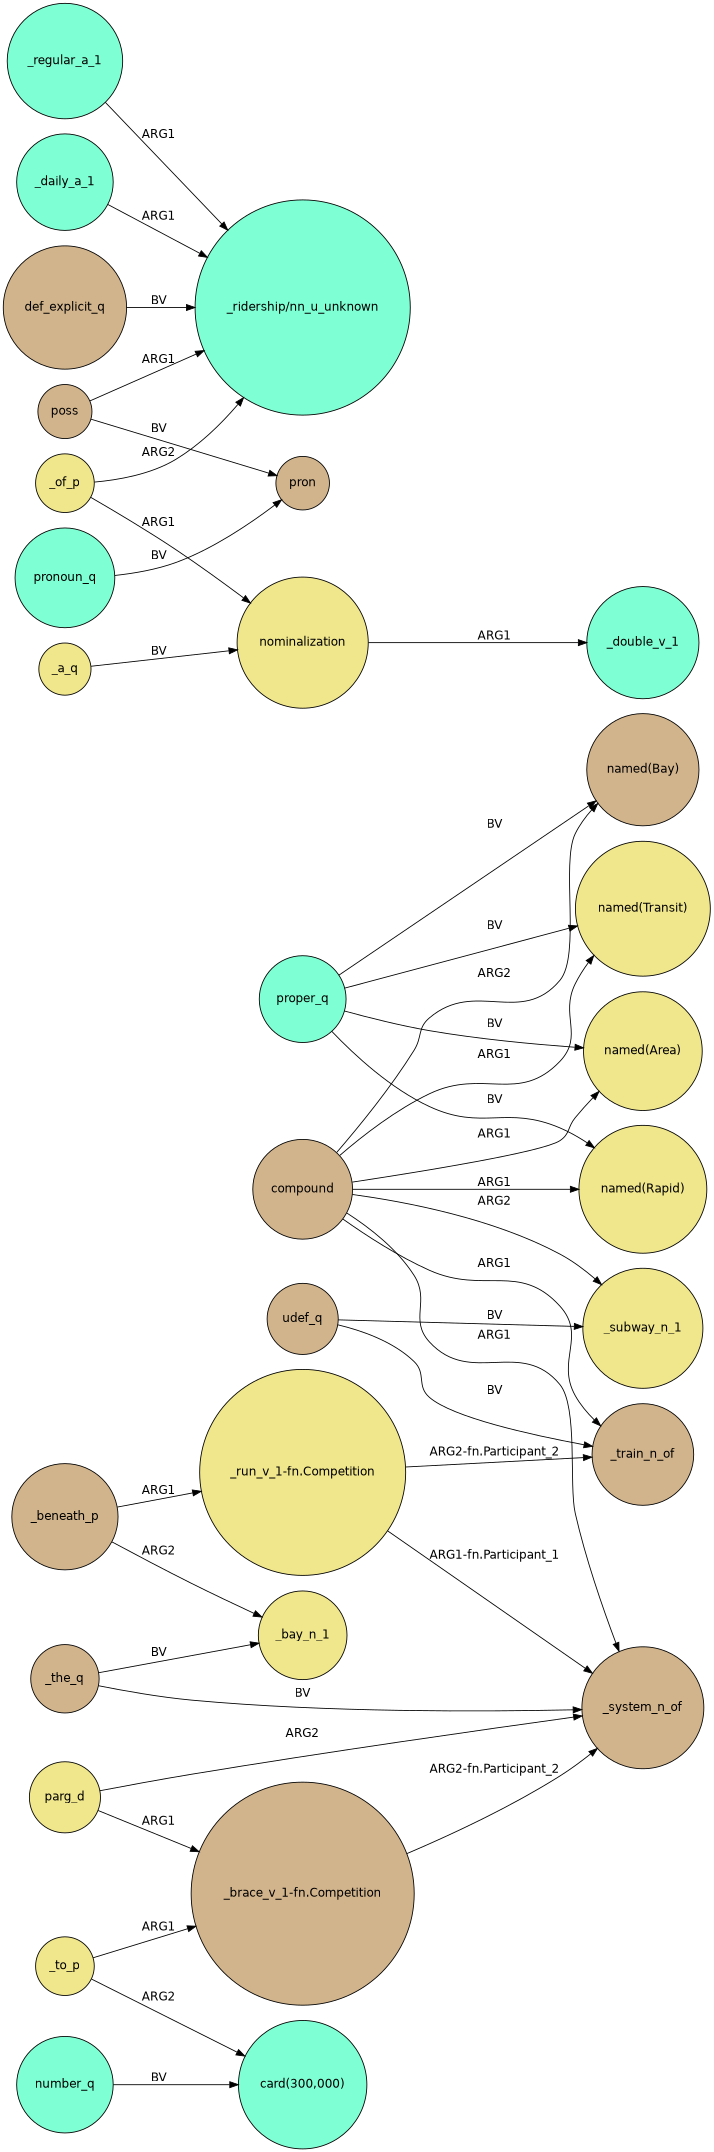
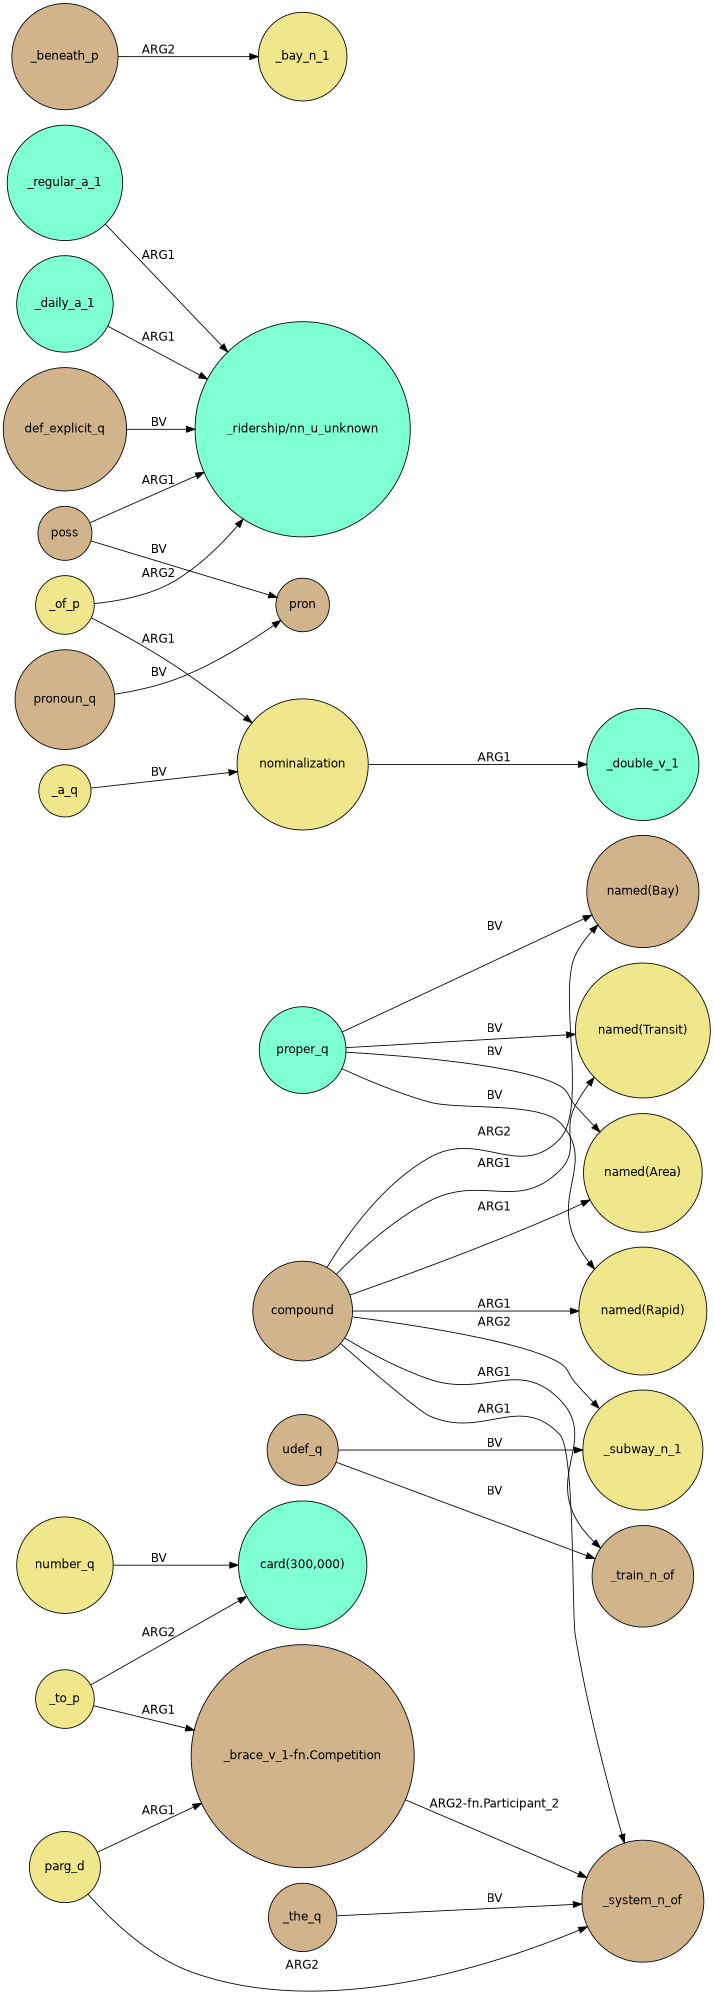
(65, 578) -> (65, 700)
(303, 1472) -> none
(175, 1659) -> none
(65, 2085) -> (65, 1565)
